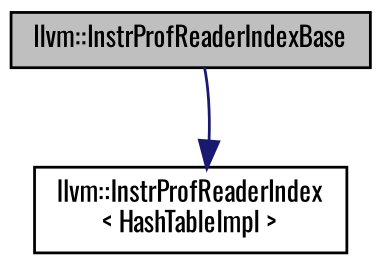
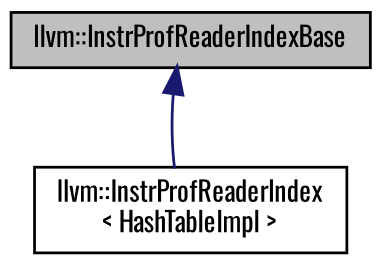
(209, 103) -> (172, 131)
